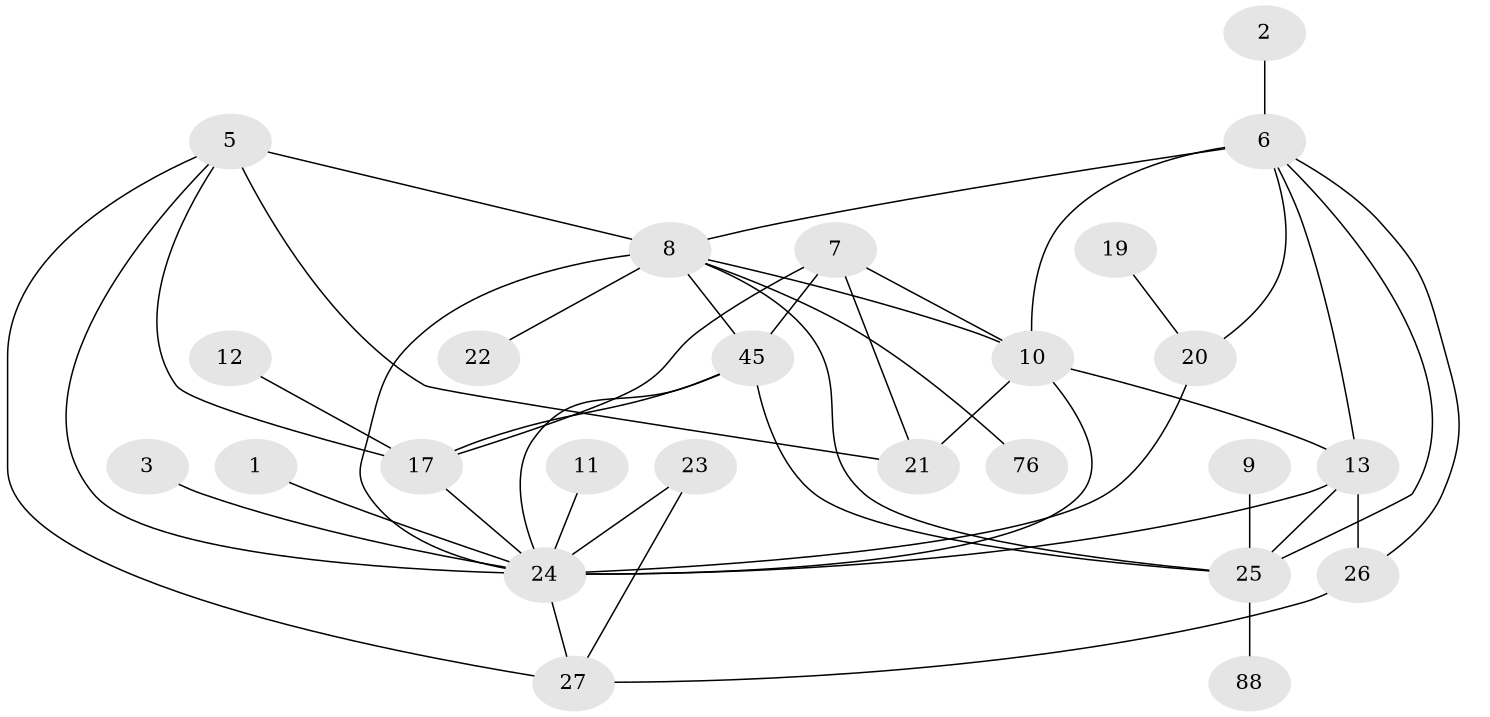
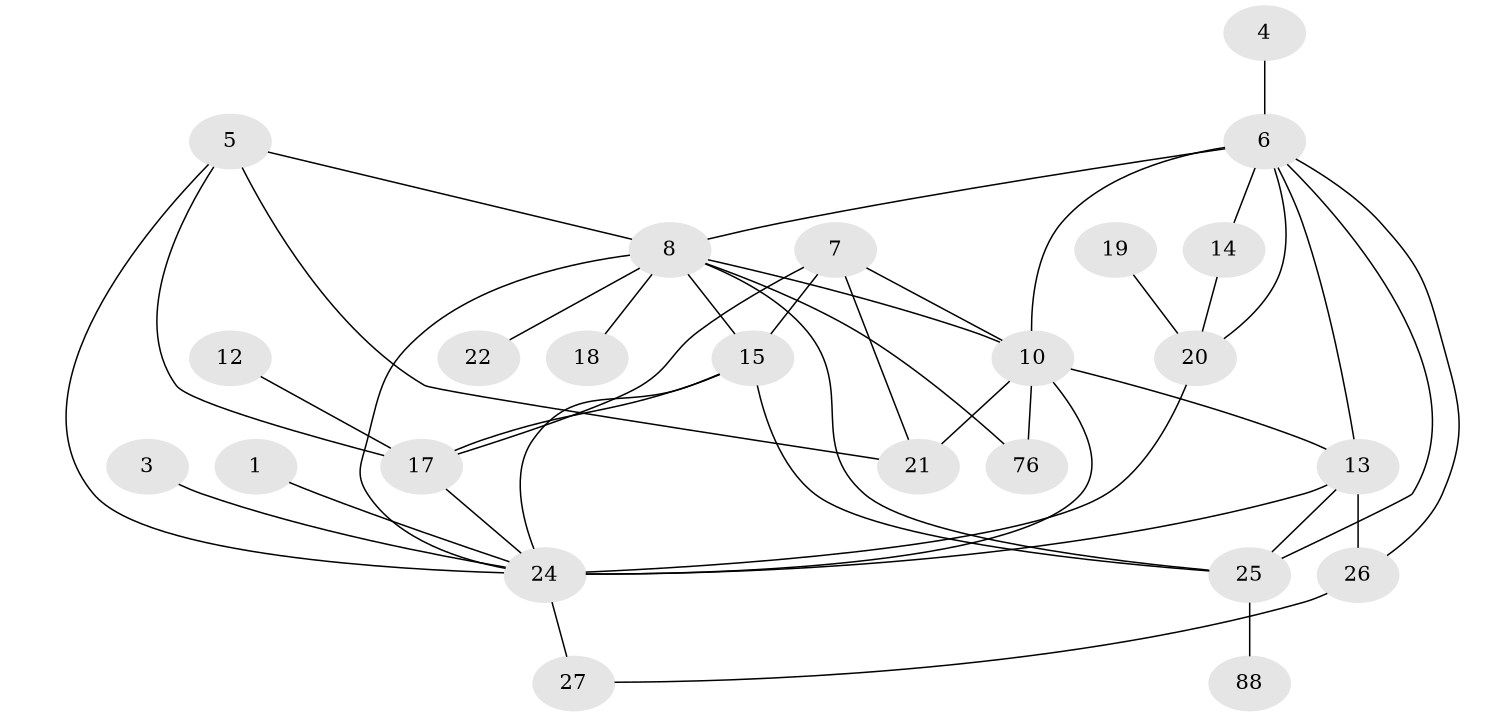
(1265, 33) -> (1265, 33)
none -> (1224, 250)
none -> (587, 358)
(753, 358) -> (753, 358)
none -> (1030, 413)
(587, 467) -> none
(696, 467) -> none
(1250, 467) -> none
(63, 539) -> none
